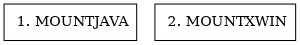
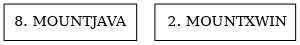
(70, 22) -> (70, 22)
